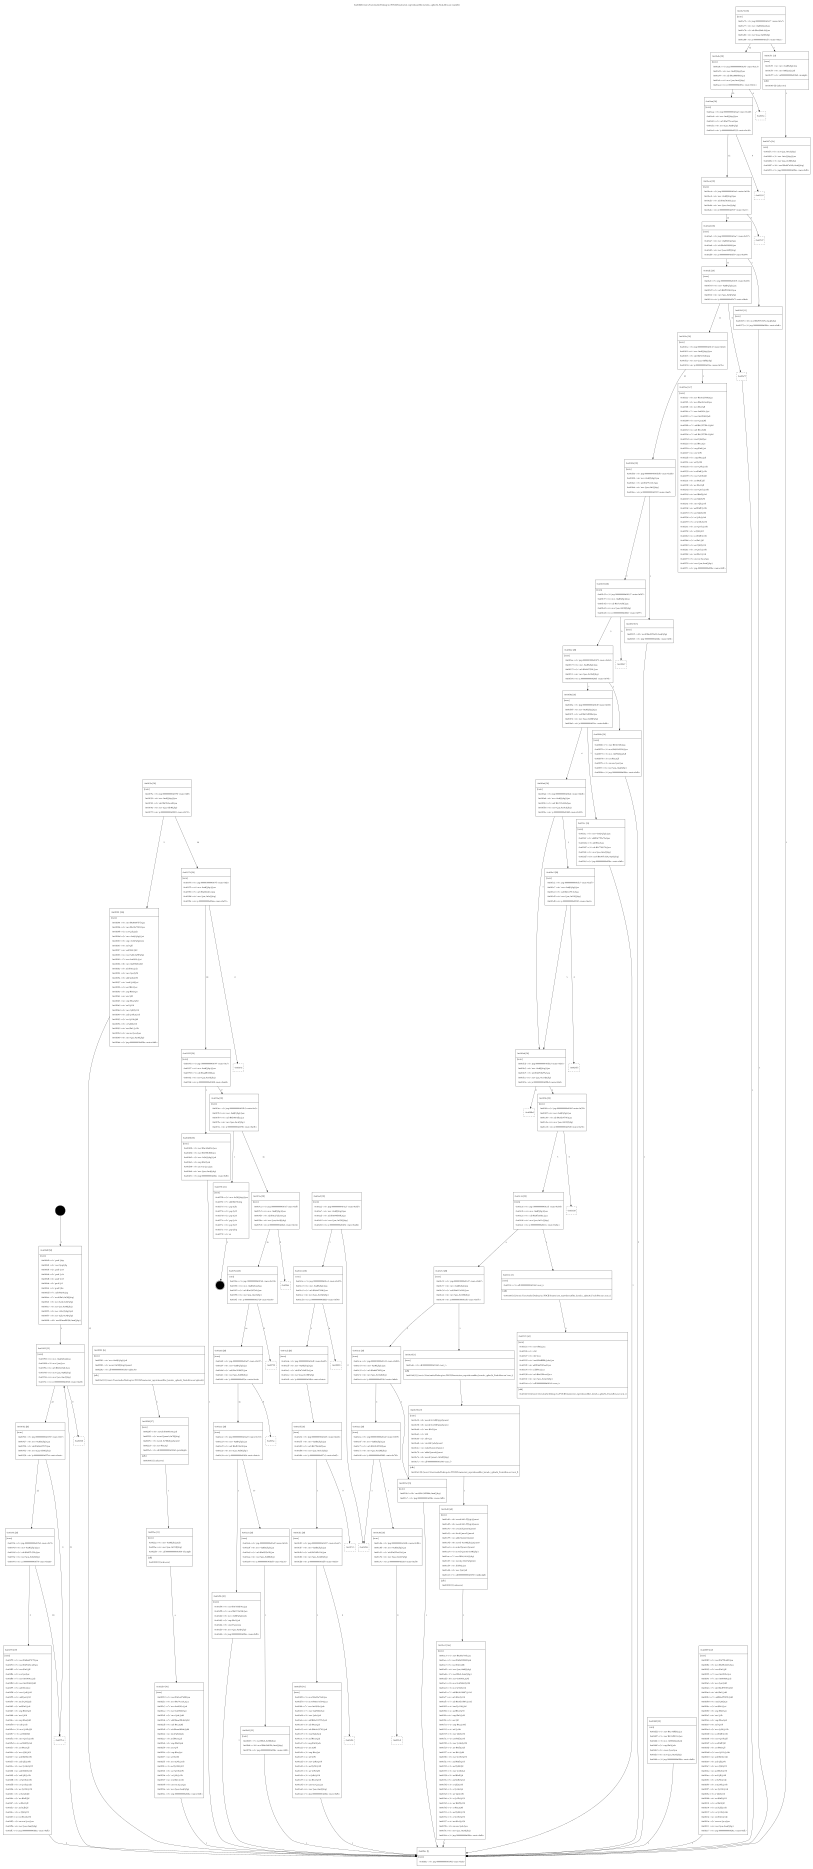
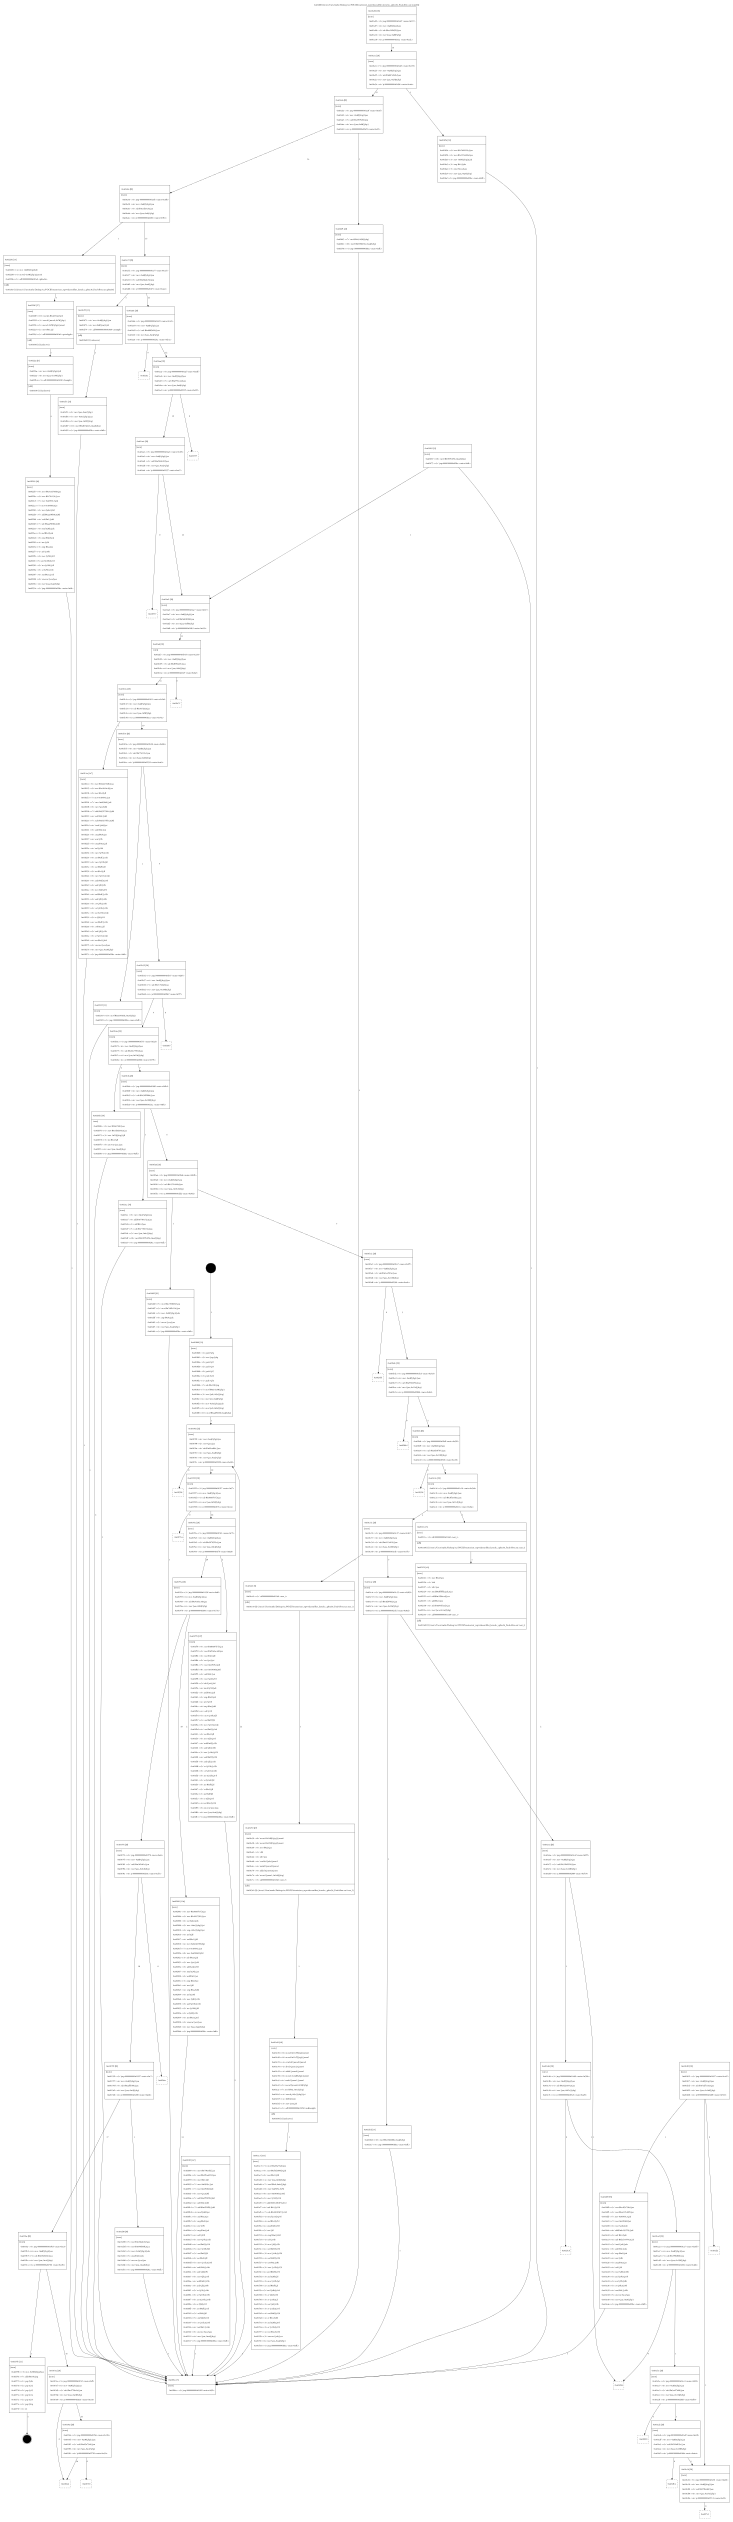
none -> (145, 204)
(757, 281) -> (320, 533)
(537, 931) -> (171, 1243)
(752, 1251) -> (84, 1696)
(245, 1324) -> (72, 2468)
(271, 1441) -> none
(317, 1493) -> (705, 2281)
(54, 1649) -> (204, 1566)
none -> (635, 2150)
none -> (672, 2484)
